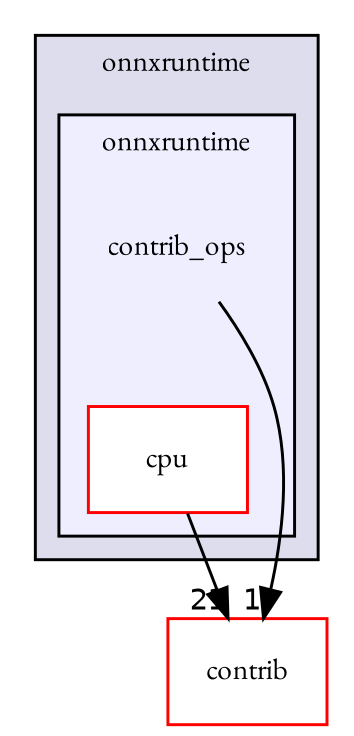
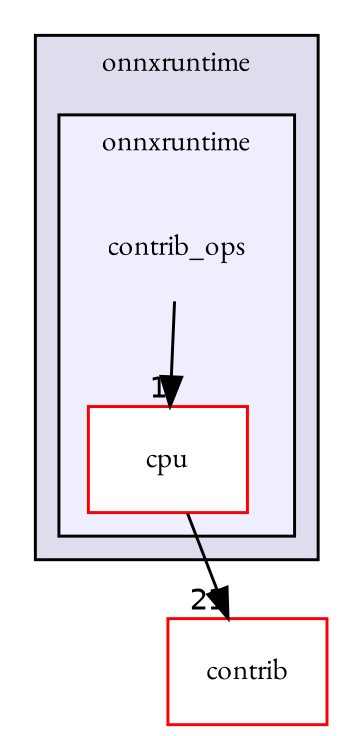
(276, 416) -> (173, 339)
